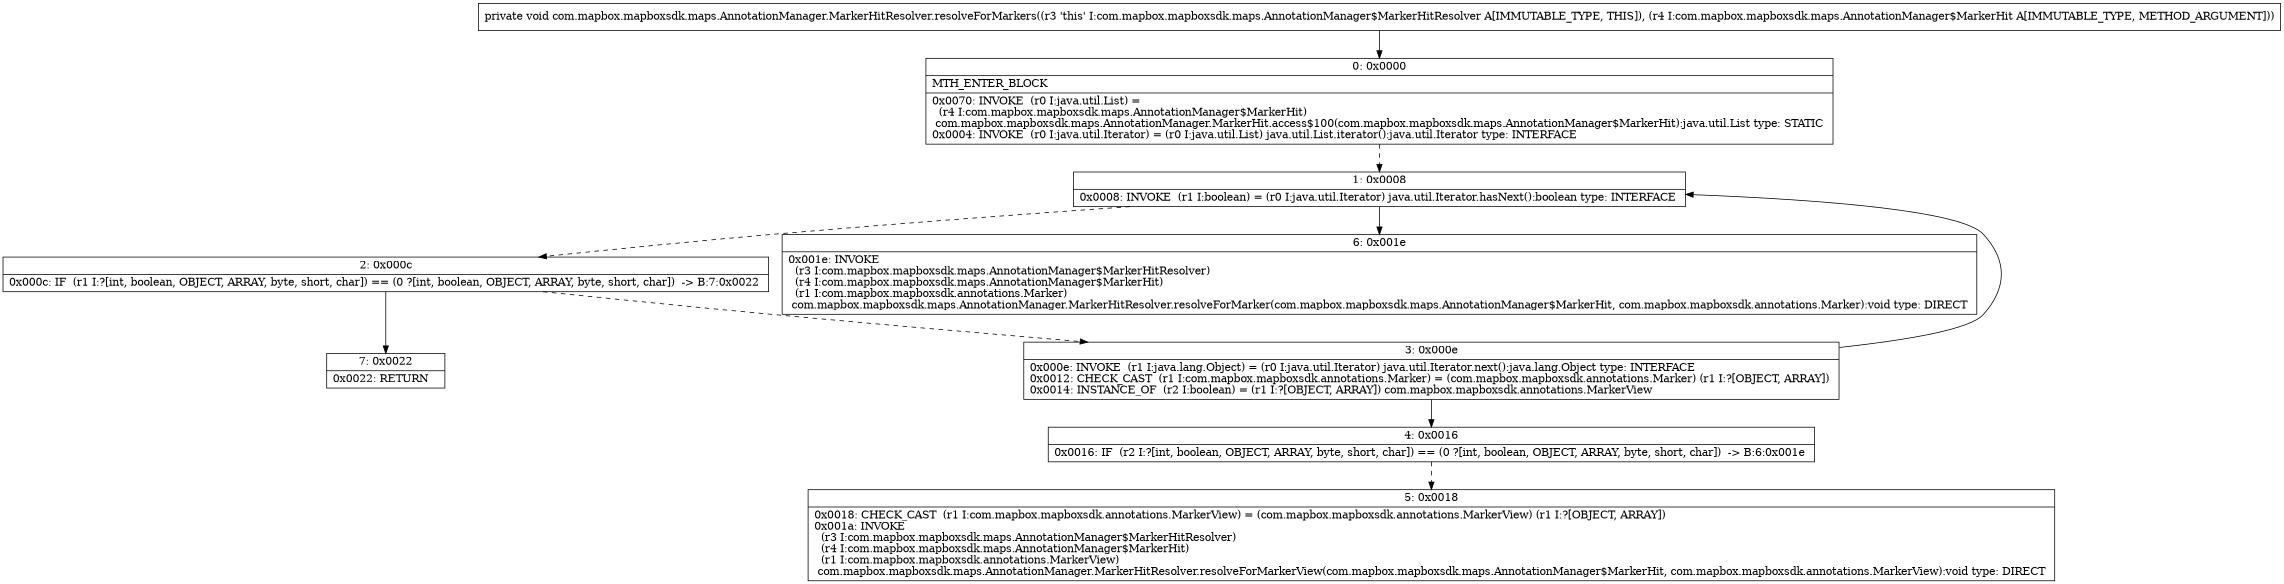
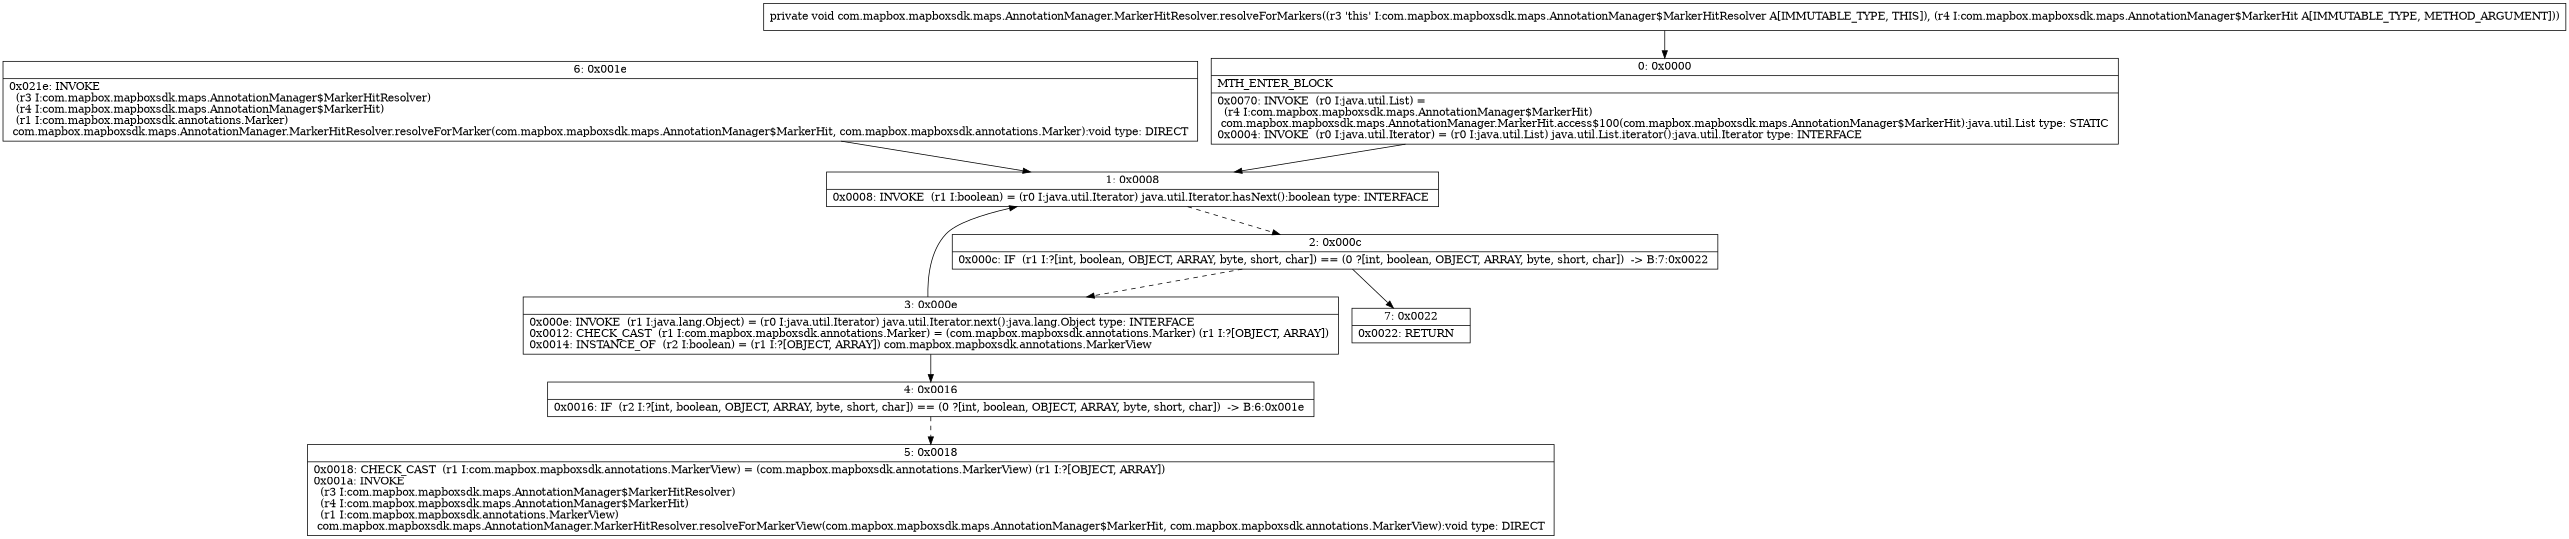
(1379, 154) -> (1324, 157)
(1379, 217) -> (932, 156)
(837, 260) -> (58, 87)
